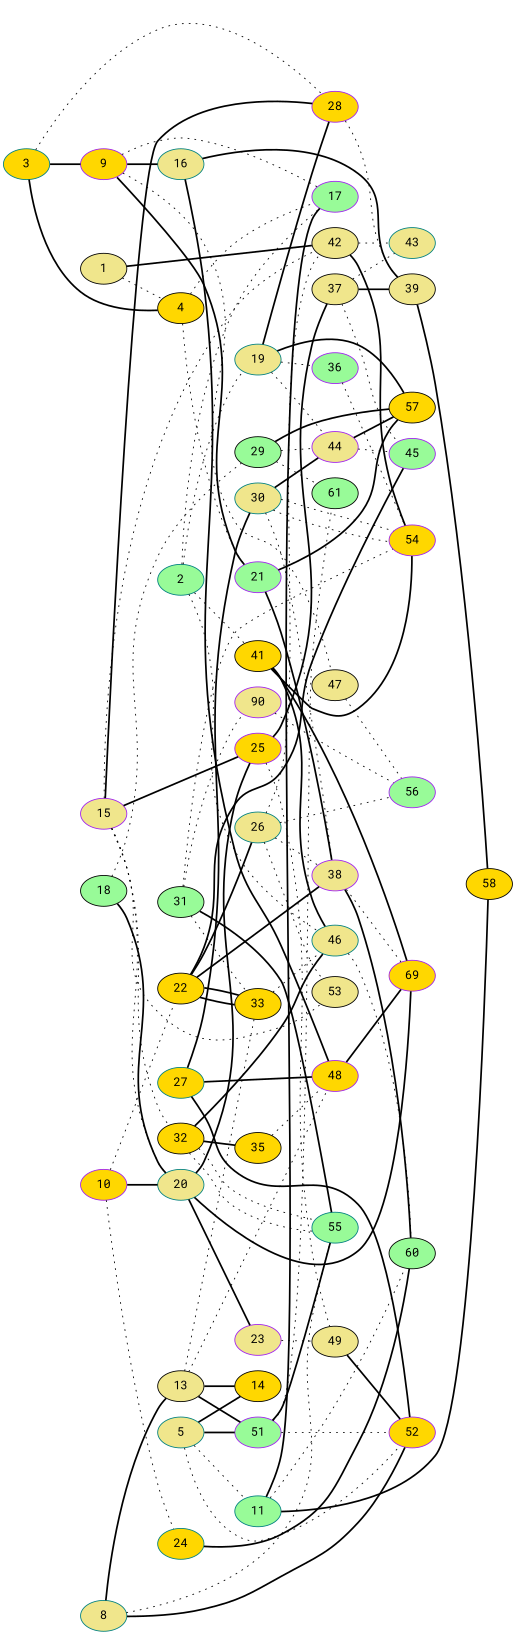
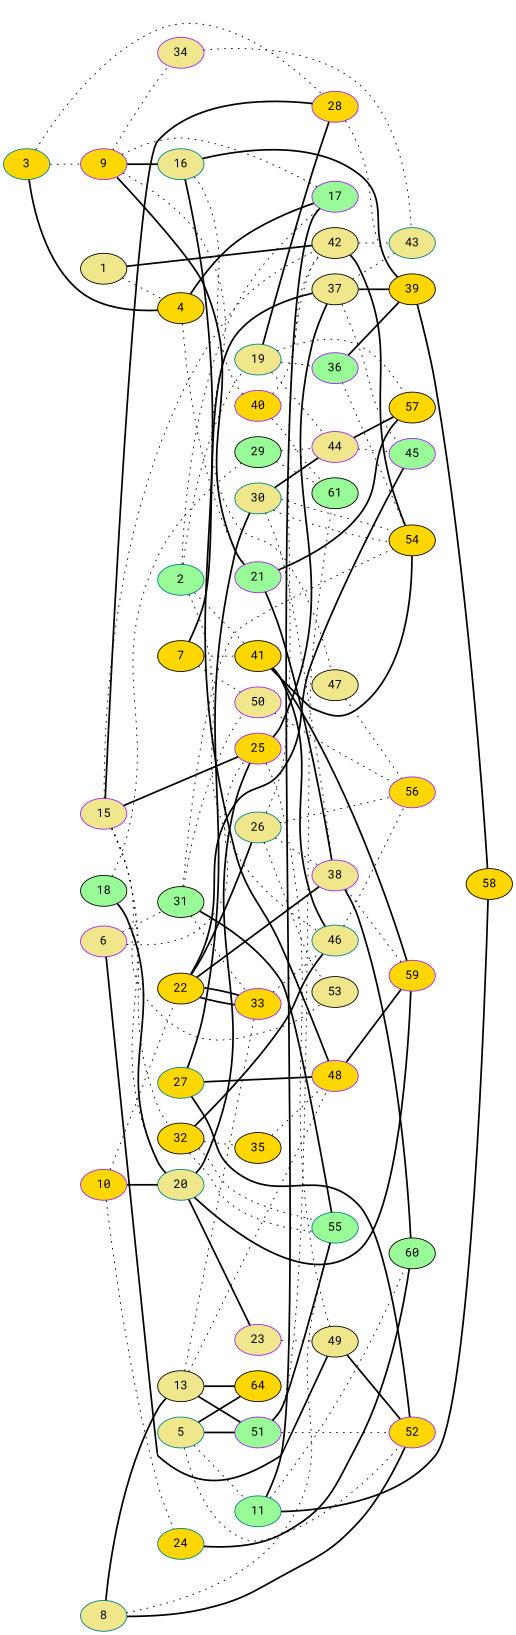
none -> (181, 53)
(65, 164) -> (65, 164)
(243, 237) -> (243, 237)
(412, 289) -> (412, 289)
none -> (372, 330)
(351, 342) -> (351, 342)
none -> (258, 406)
(330, 419) -> none
(412, 540) -> (412, 540)
none -> (181, 656)
(258, 702) -> (258, 702)
(412, 792) -> (412, 792)
none -> (104, 941)
(412, 976) -> (412, 976)
(258, 1004) -> (258, 1004)
(381, 1035) -> (377, 861)
(222, 1144) -> (222, 1144)
(258, 1386) -> (258, 1386)
